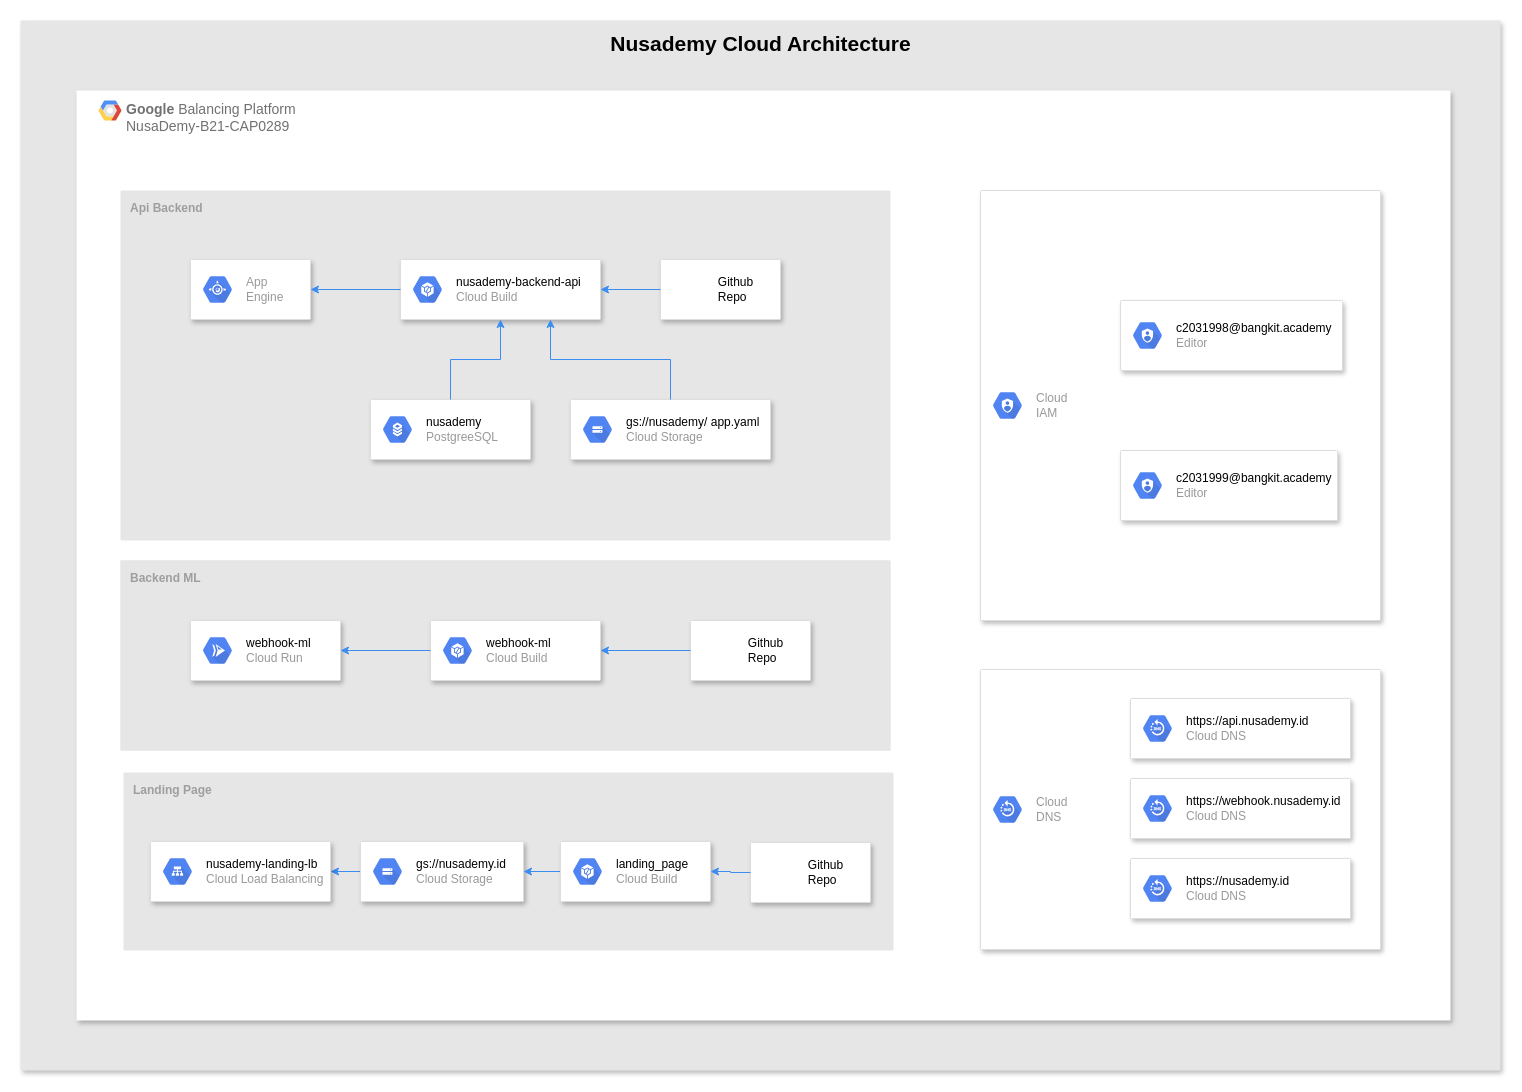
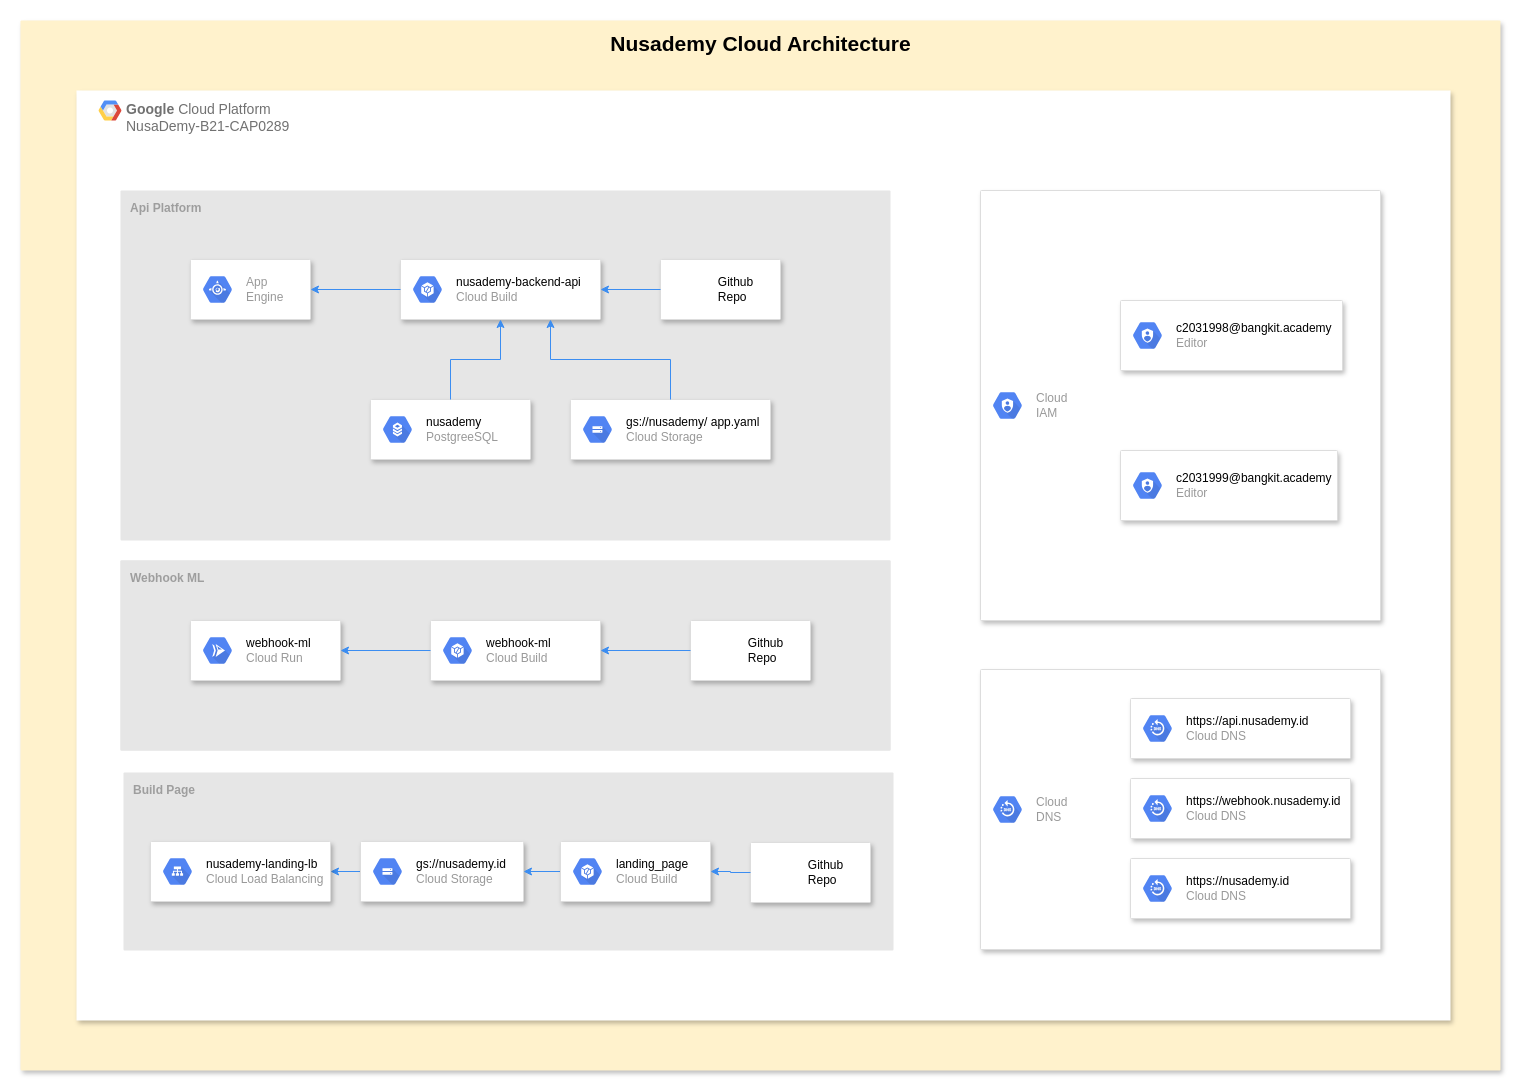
(761, 39) -> (761, 39)
(214, 118) -> (205, 118)
(164, 209) -> (166, 209)
(163, 579) -> (163, 579)
(171, 791) -> (162, 791)
